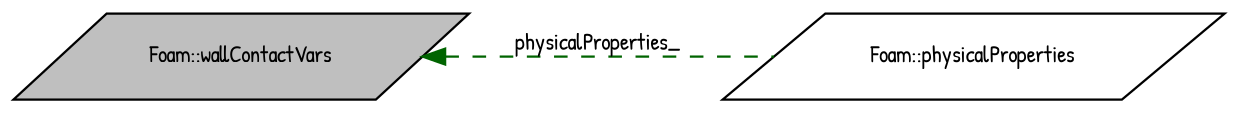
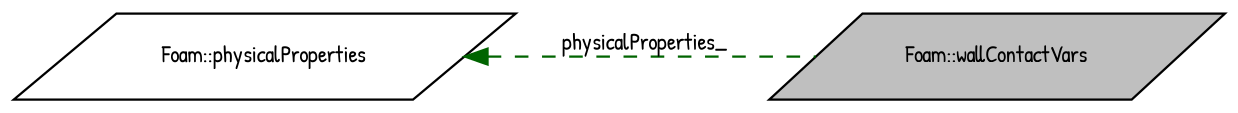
(610, 57) -> (652, 57)
